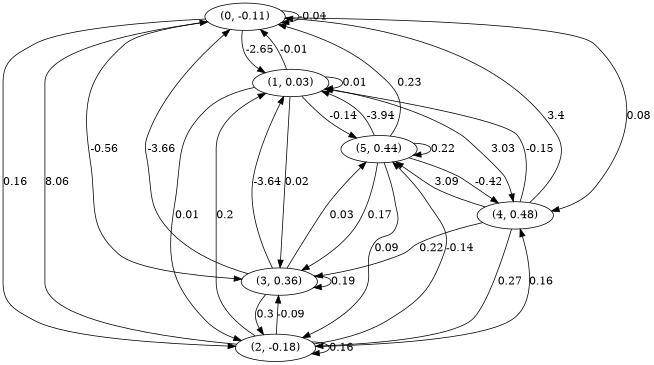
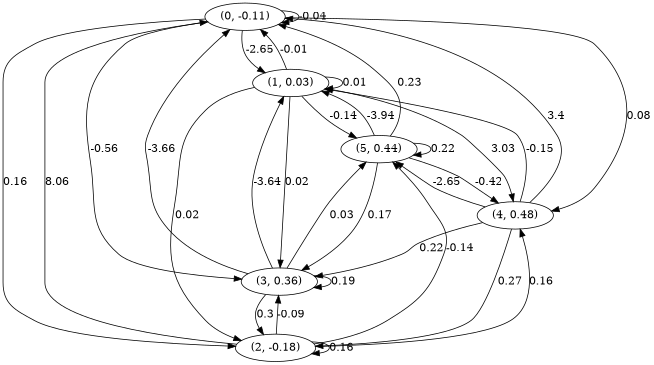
(447, 182) -> (447, 182)
(187, 215) -> (187, 215)
(216, 215) -> none
(369, 255) -> none
